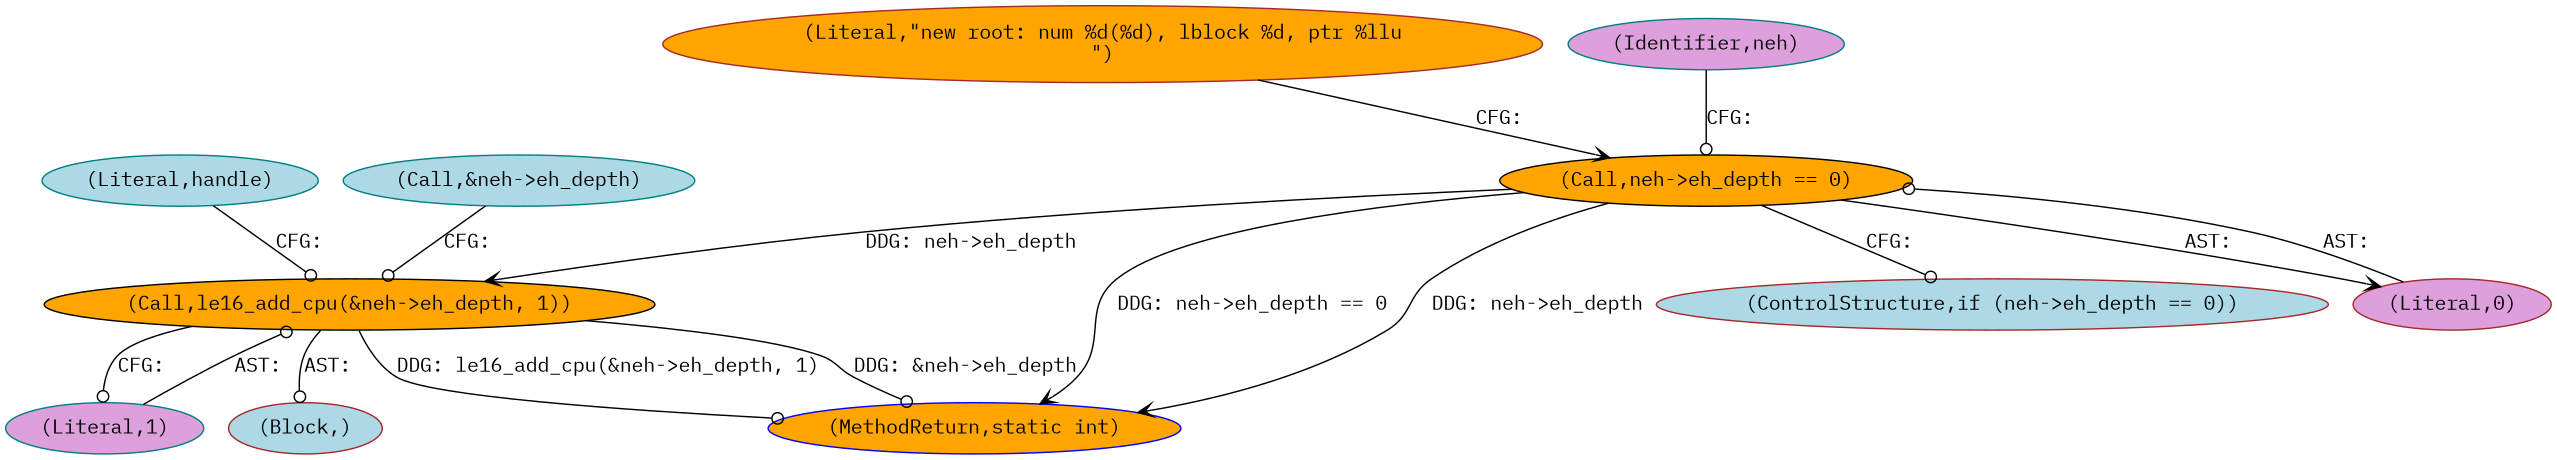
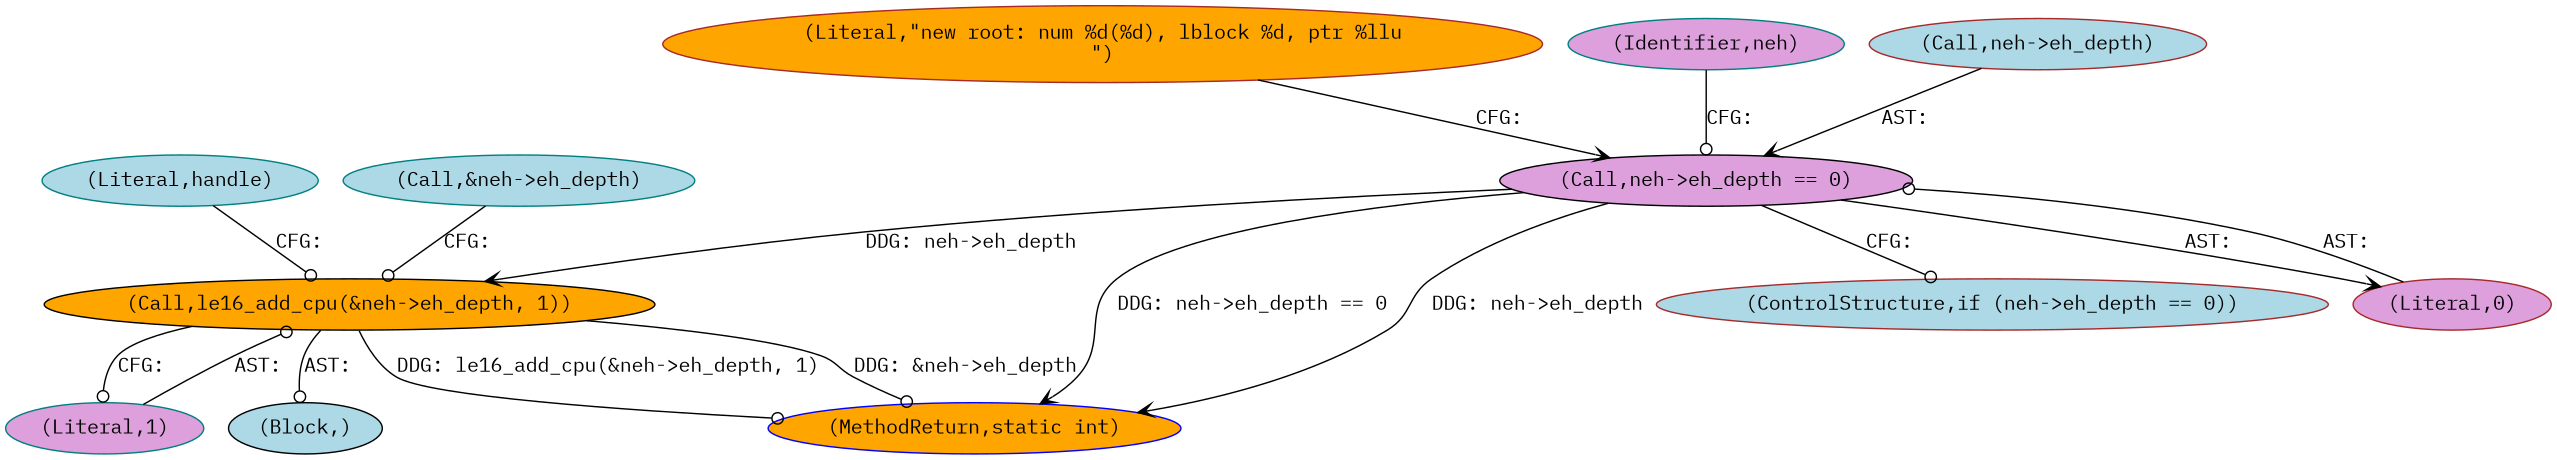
none -> (2038, 44)
(1706, 181) -> (1706, 181)
(305, 428) -> (305, 428)
